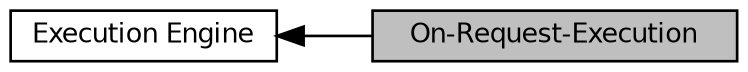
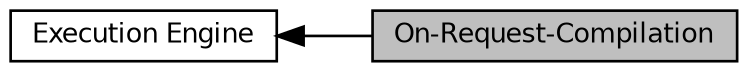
(555, 36) -> (555, 36)
